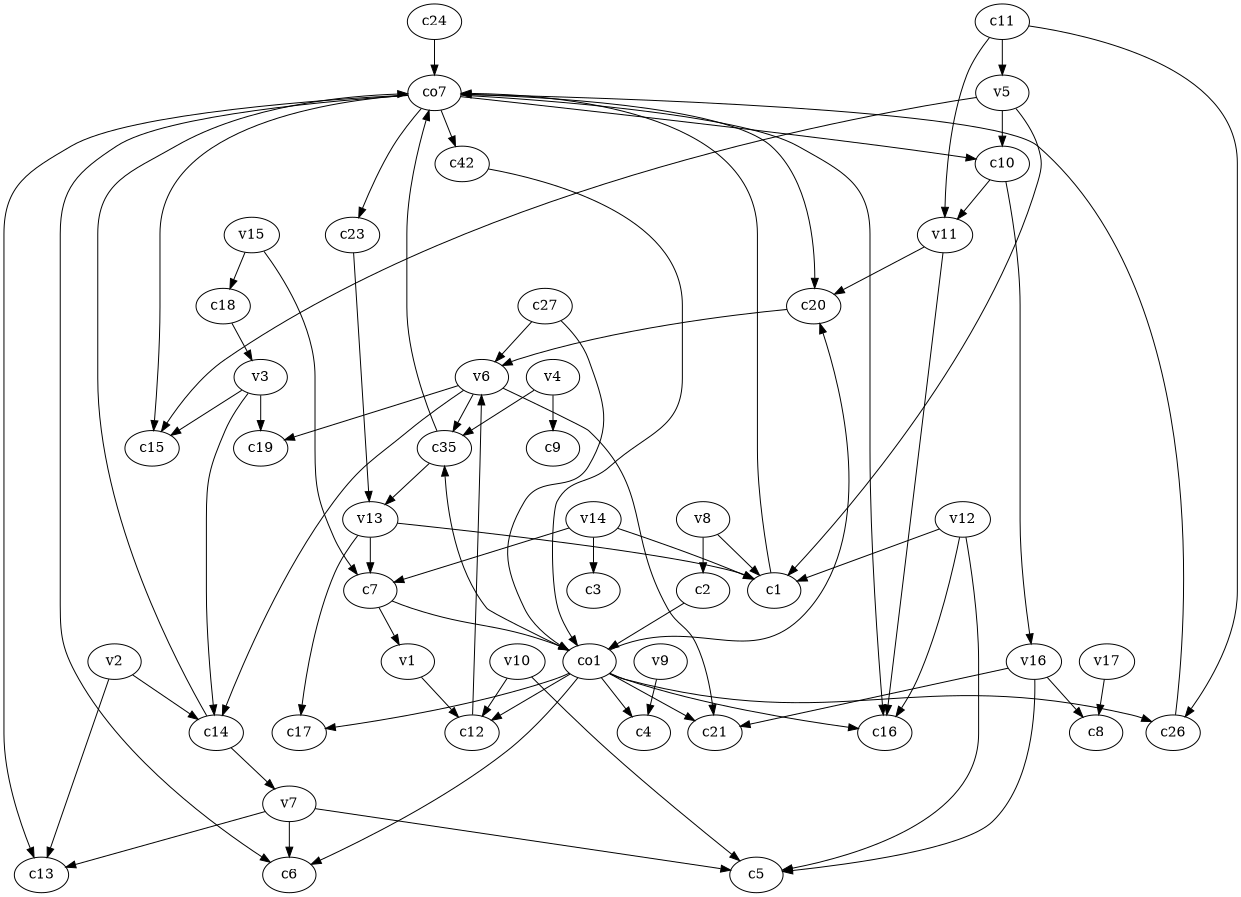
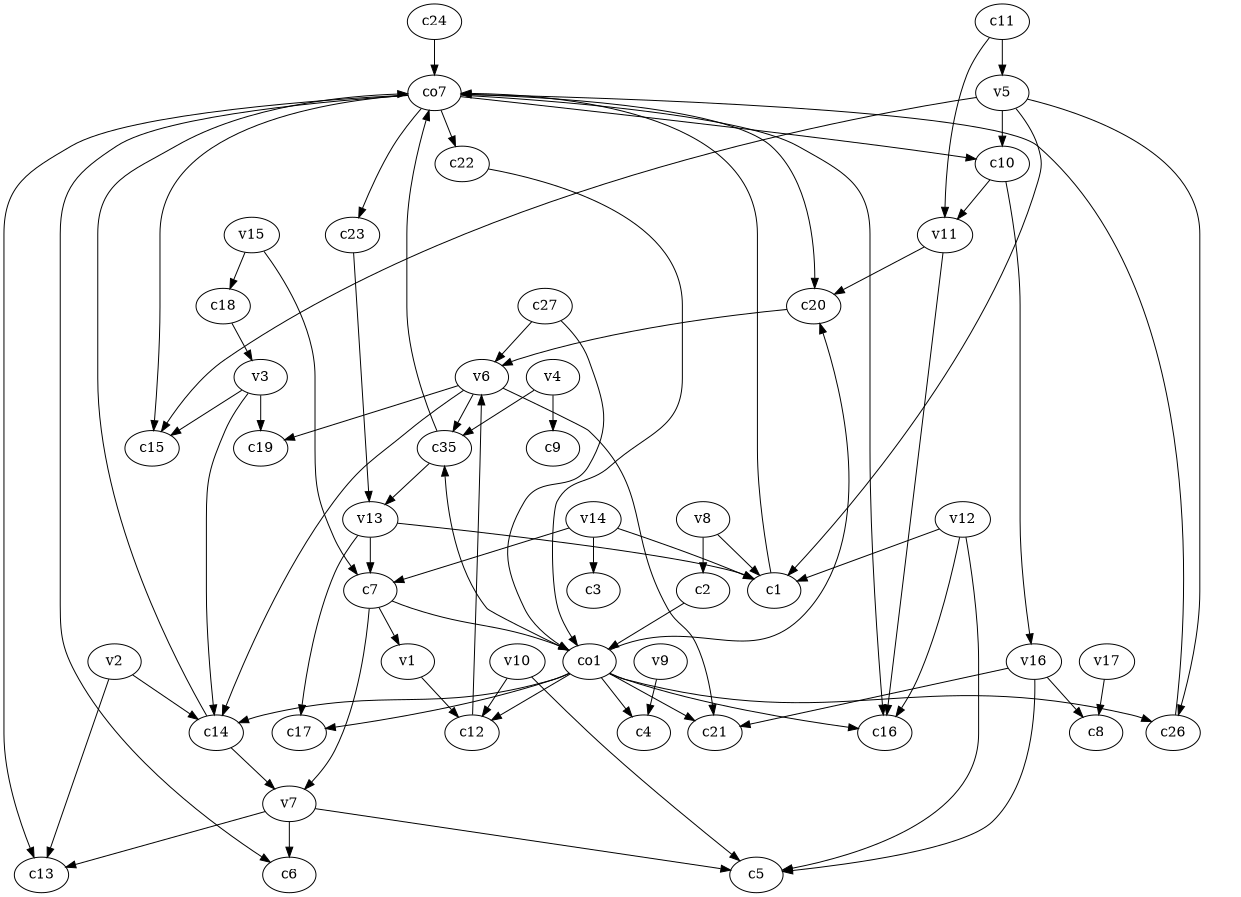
(462, 164) -> (462, 164)
(1237, 306) -> (1200, 353)
none -> (356, 691)
(460, 784) -> (409, 700)
